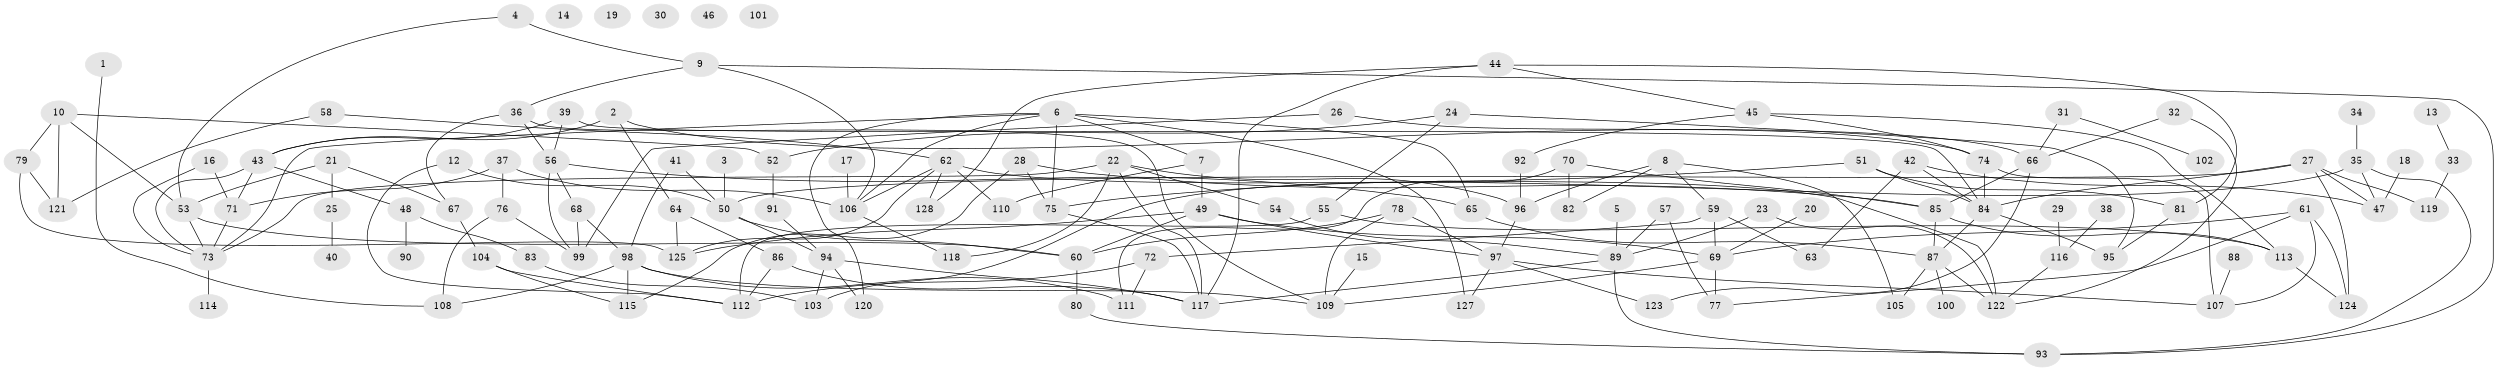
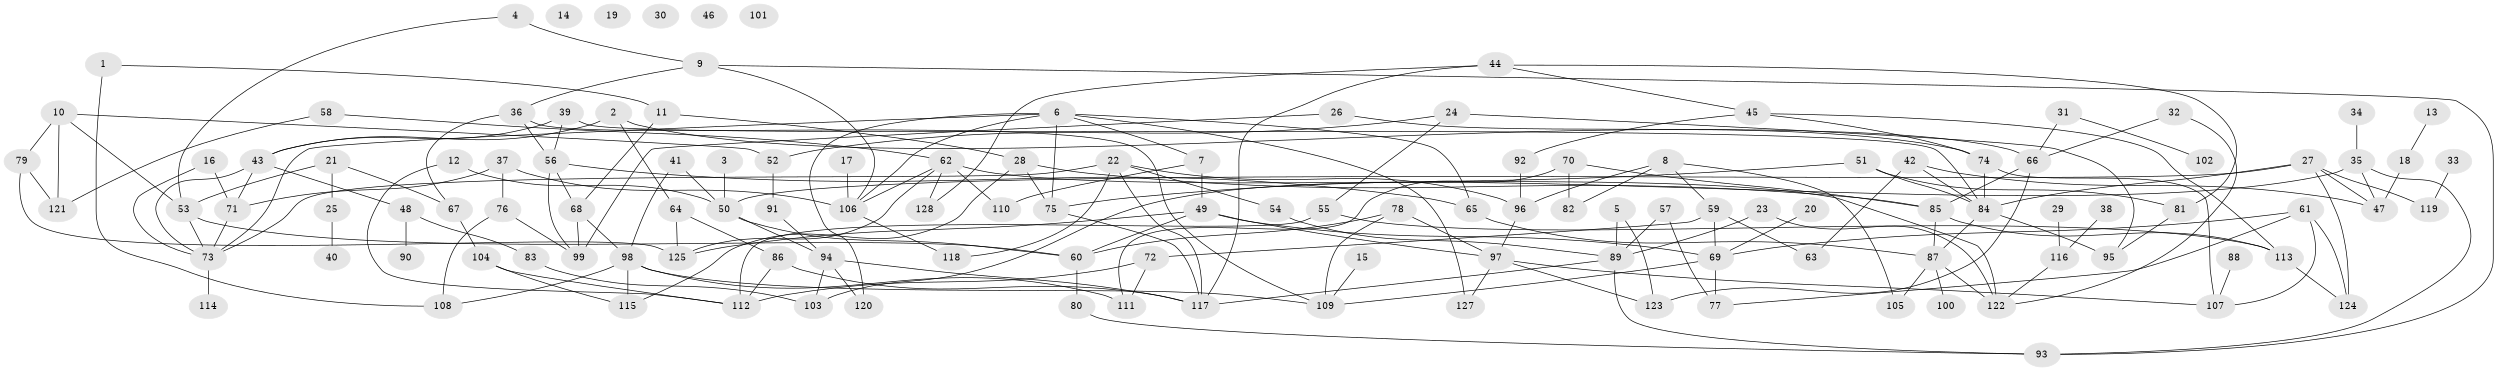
none -> (662, 113)
(2443, 137) -> (2419, 137)
none -> (1644, 256)
